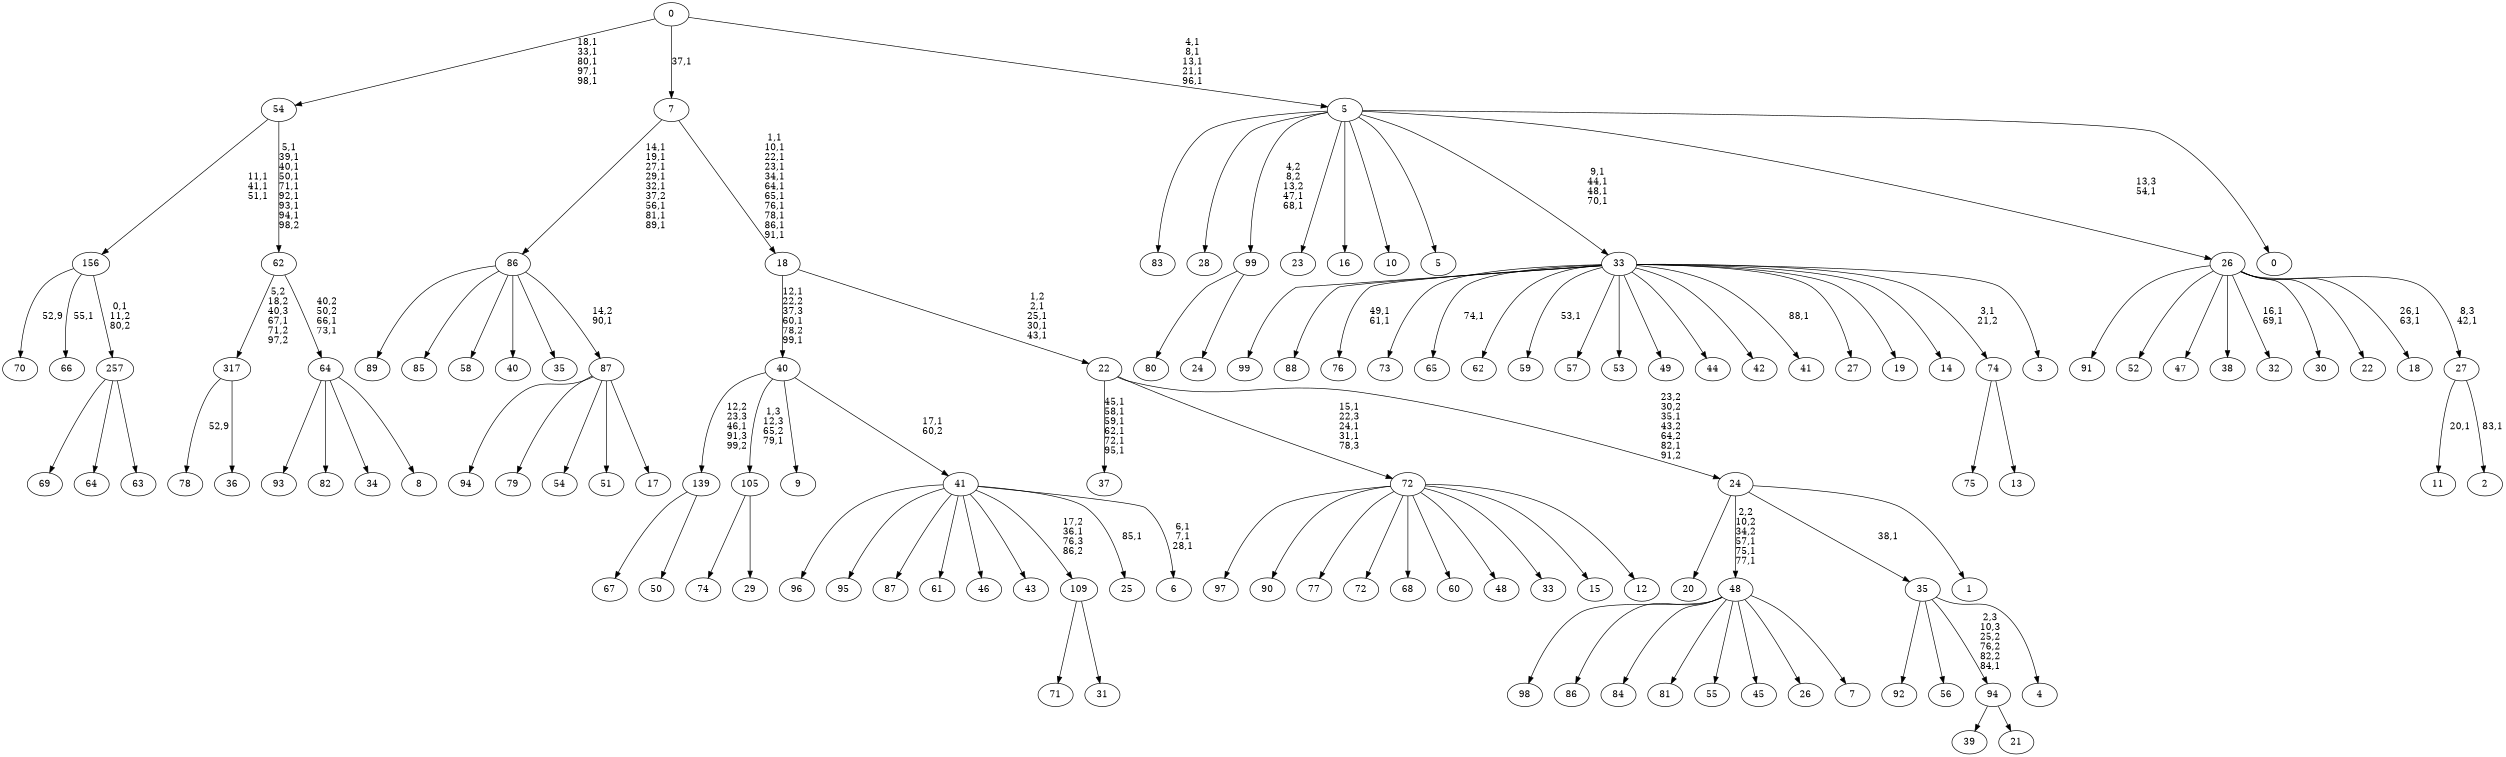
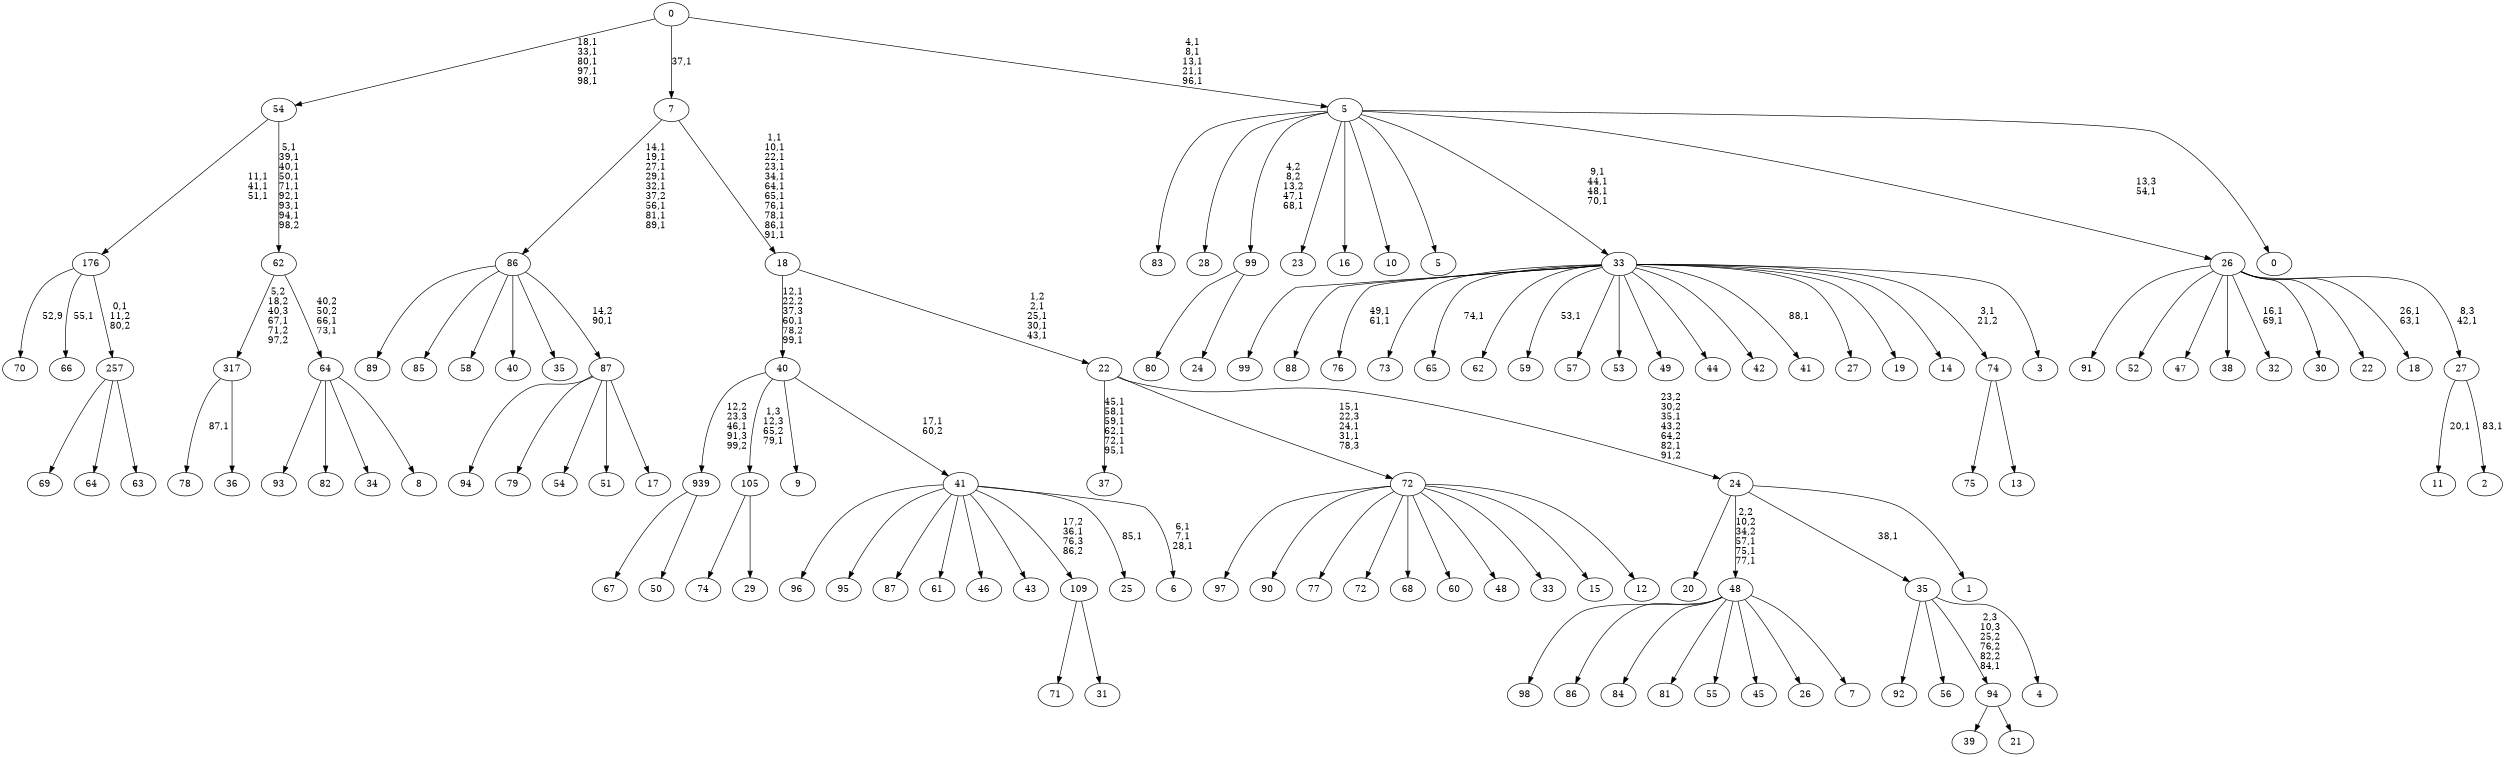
(91, 264) -> (91, 264)
(219, 427) -> (219, 427)
(701, 484) -> (701, 484)
